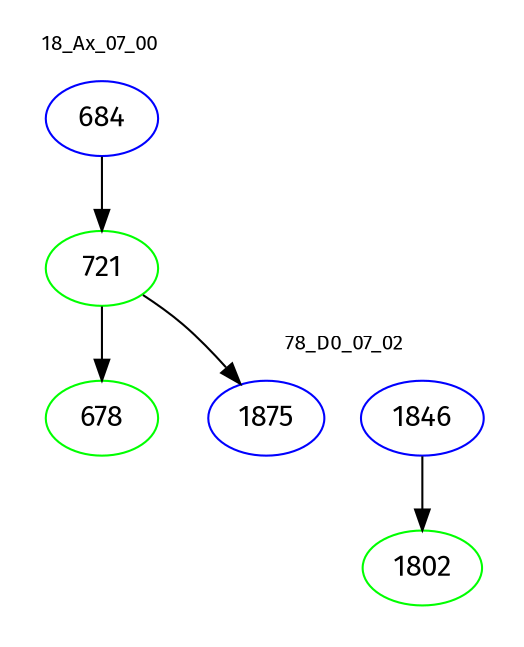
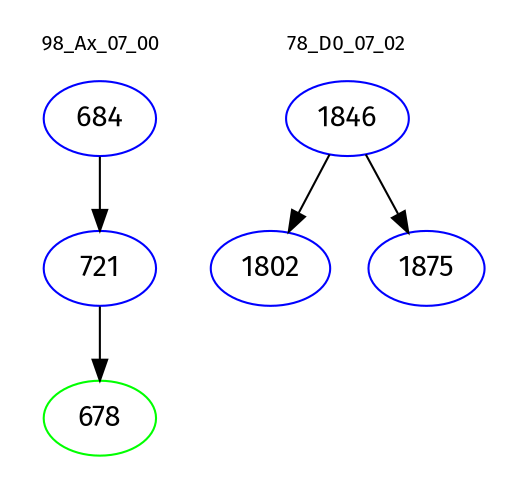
(100, 45) -> (101, 45)
(102, 268) -> (100, 268)
(205, 345) -> (382, 184)
(422, 568) -> (270, 268)
